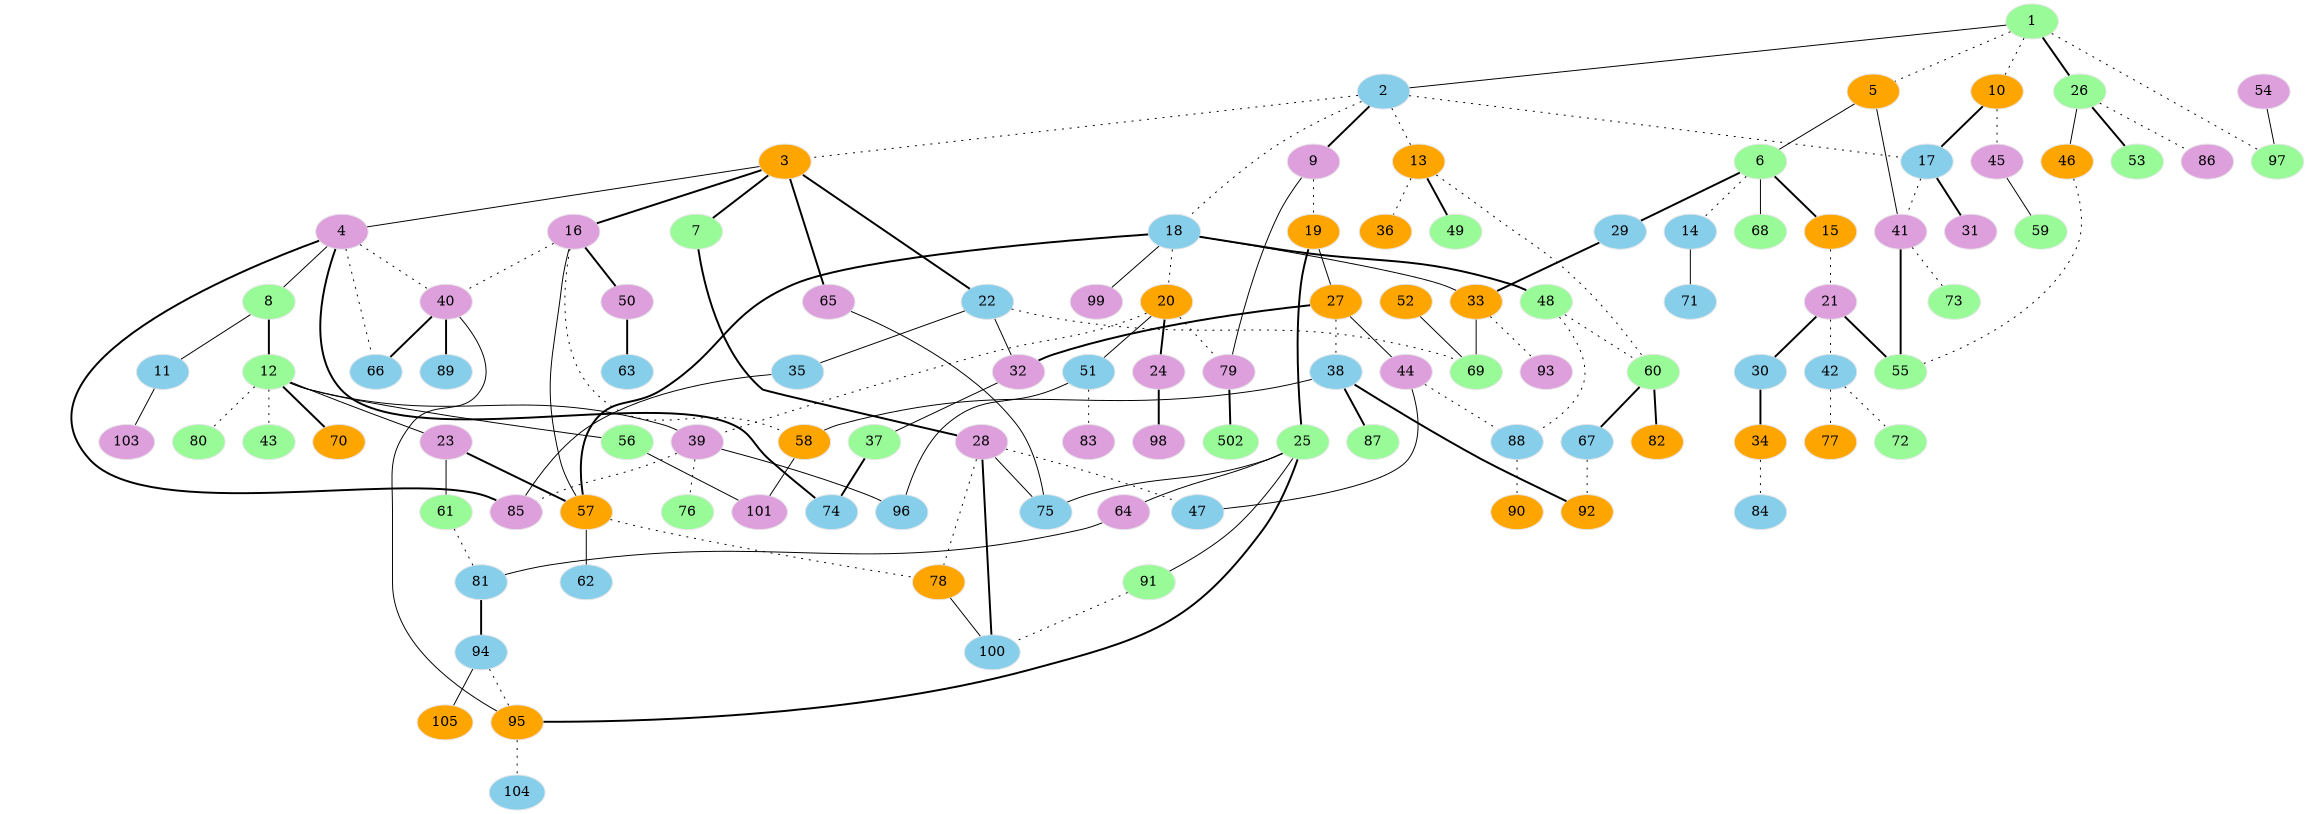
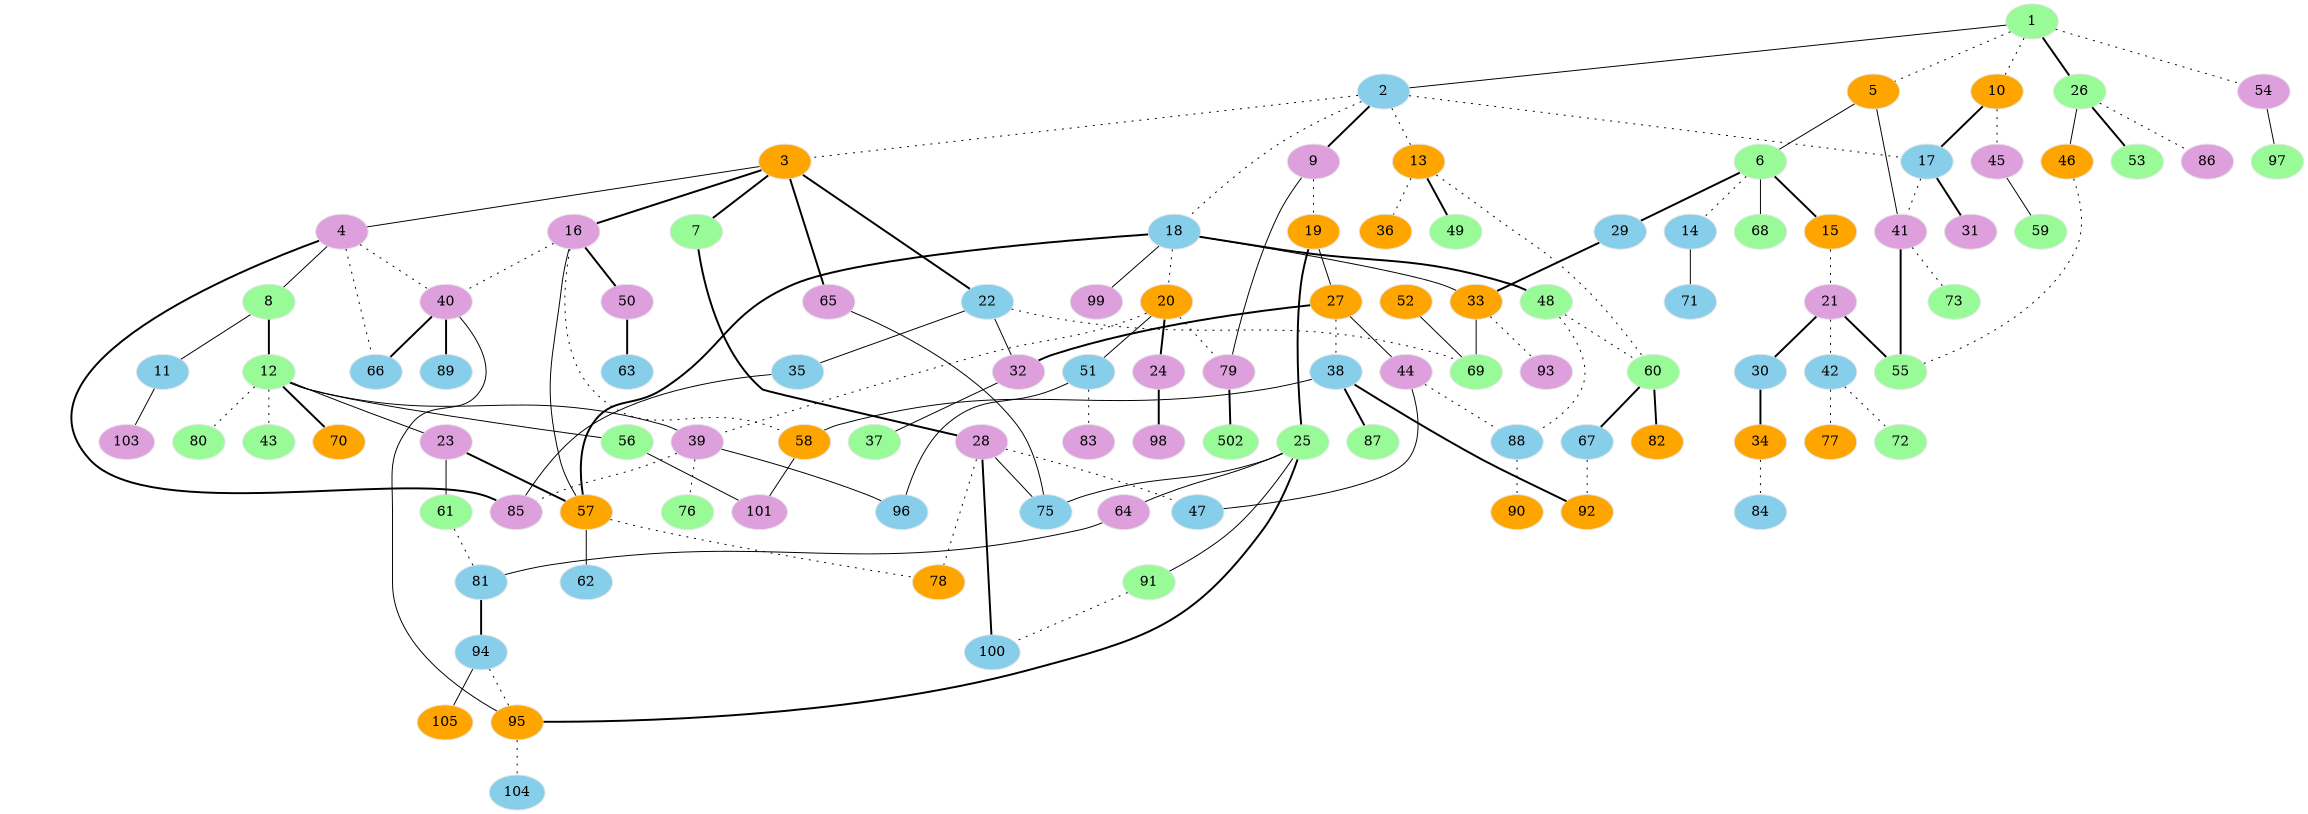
(2155, 92) -> (2148, 56)
(832, 512) -> none
(965, 617) -> none
